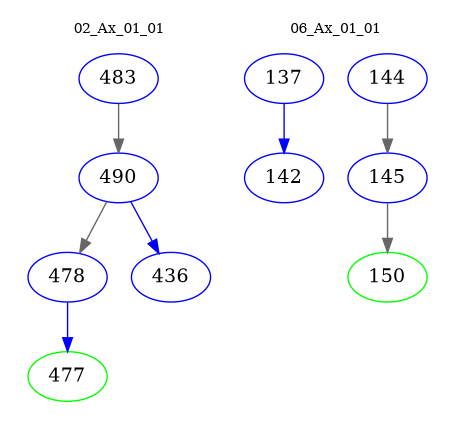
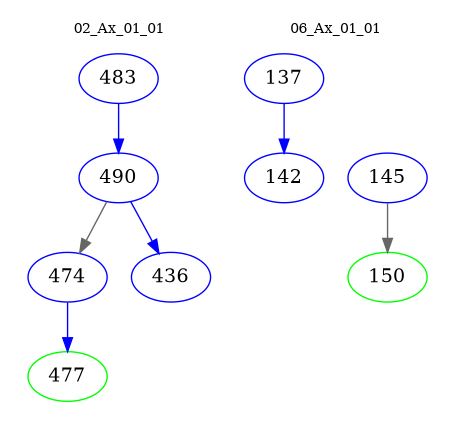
(388, 79) -> none
(119, 121) -> (119, 121)
(68, 277) -> (68, 277)
